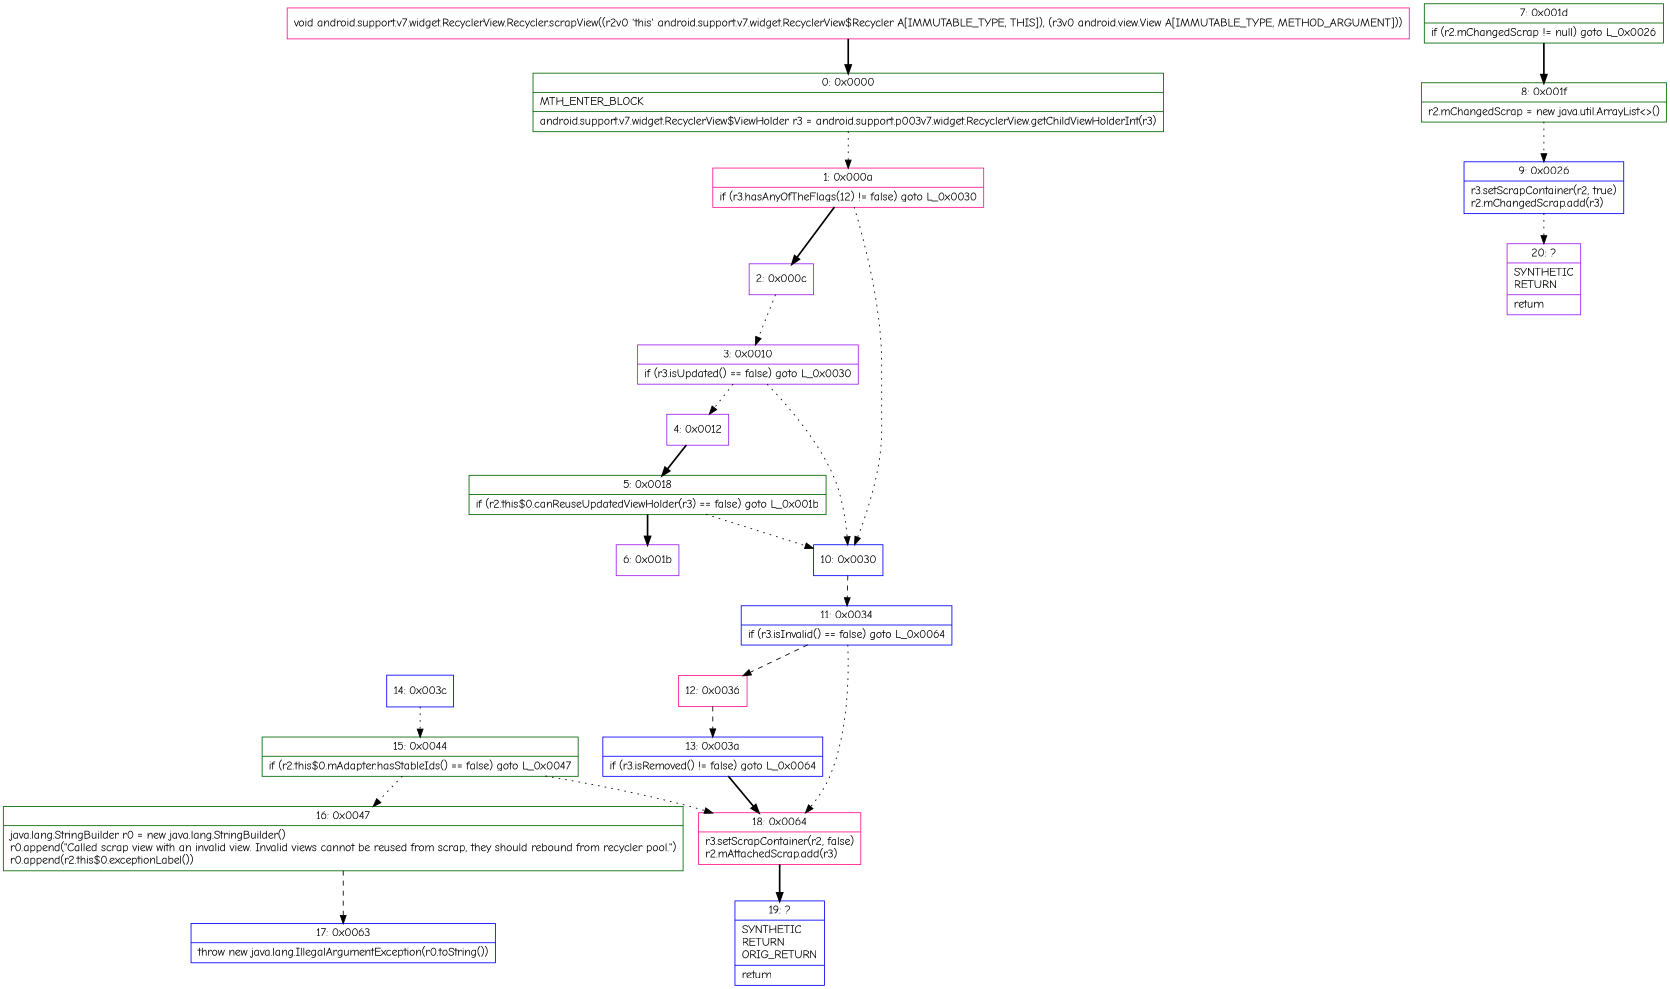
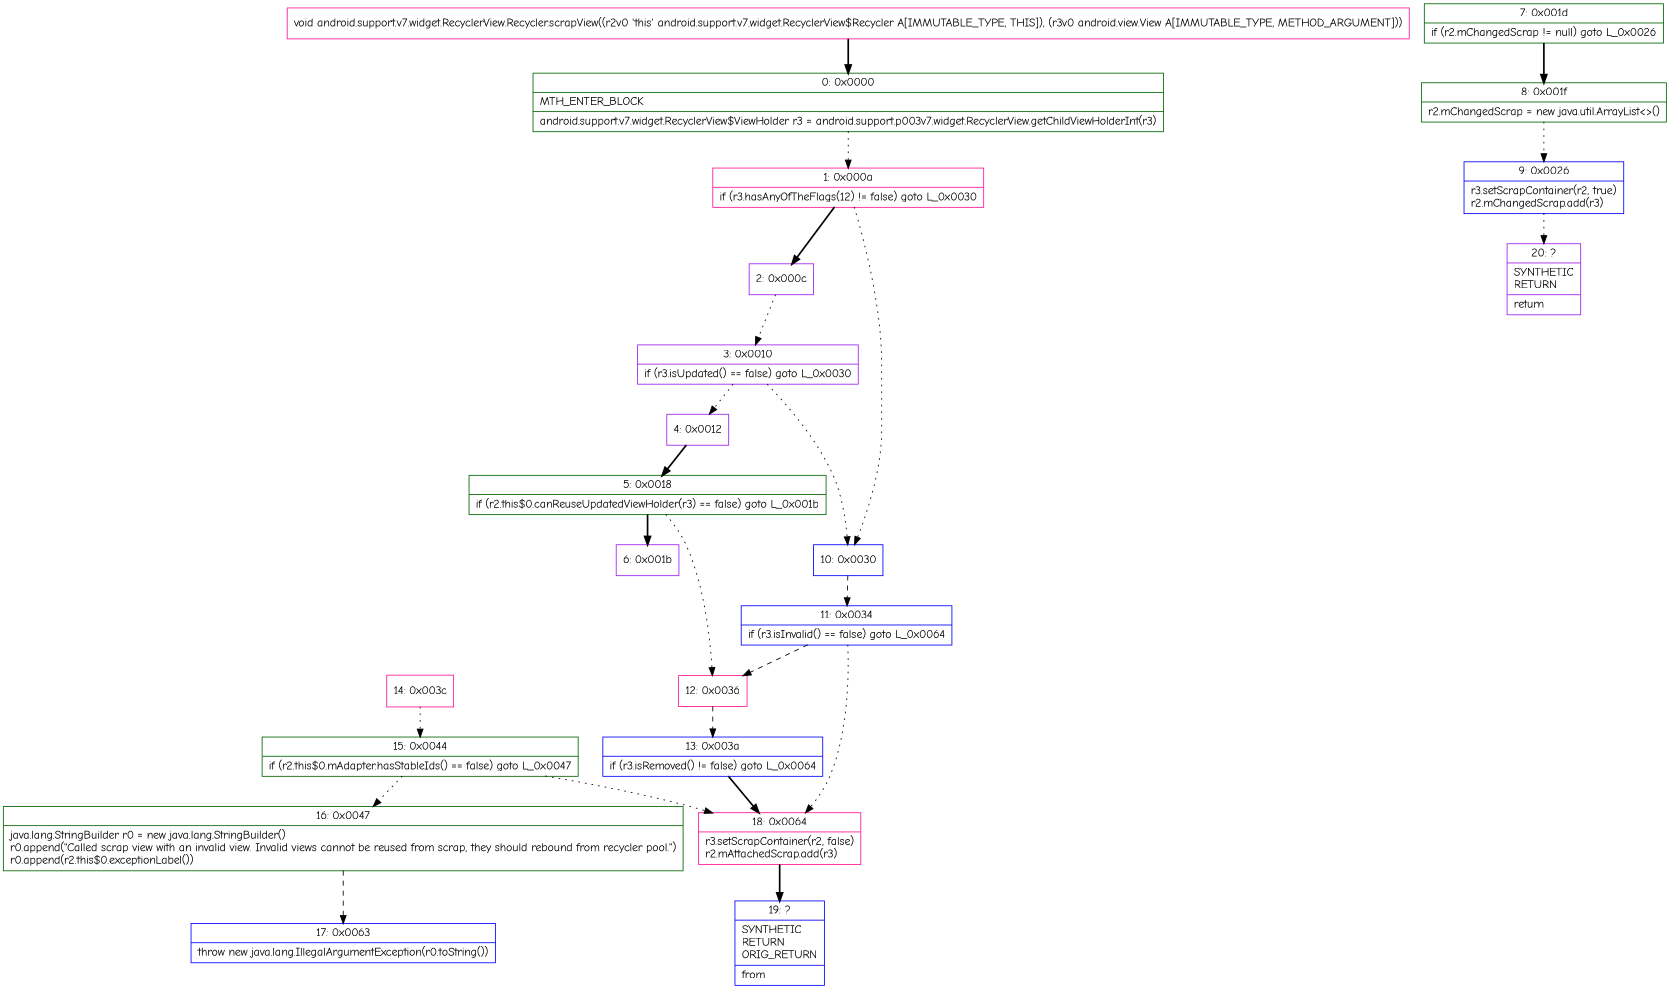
(755, 530) -> (700, 587)
(420, 691) -> (420, 691)
(757, 975) -> (753, 975)
